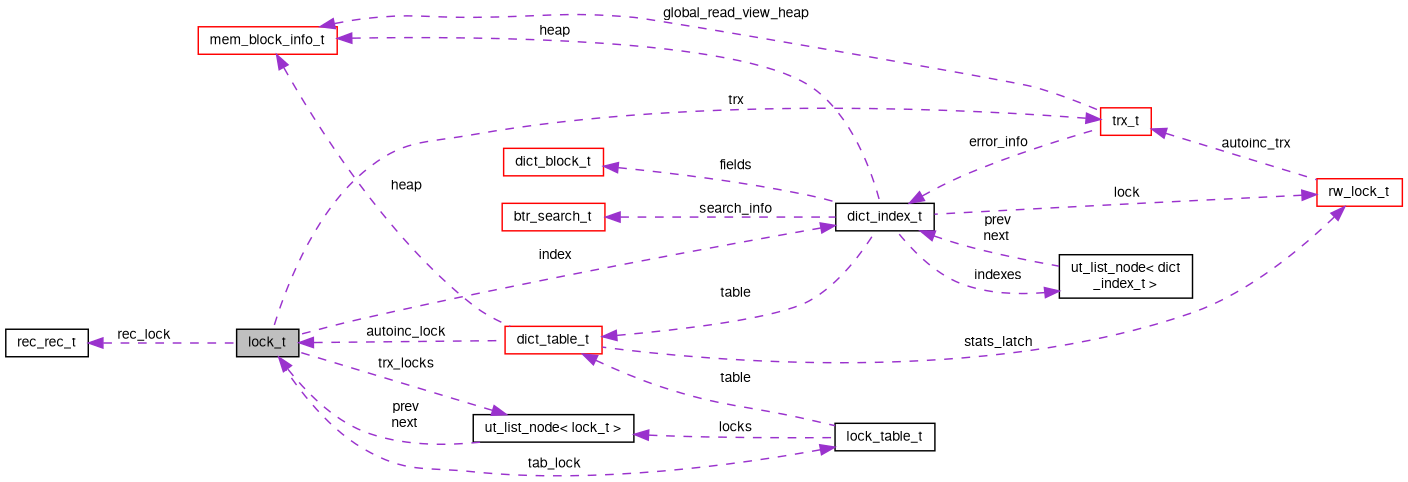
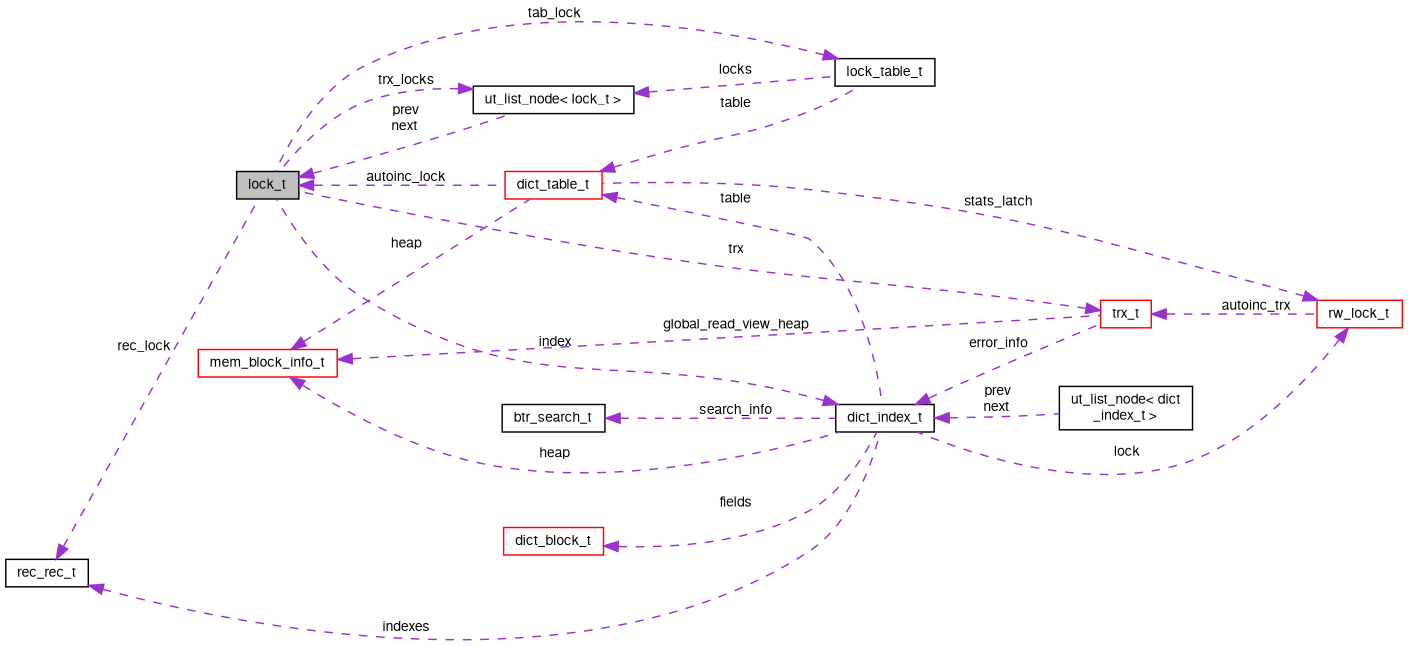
(554, 217) -> (554, 418)
(961, 284) -> (532, 636)
